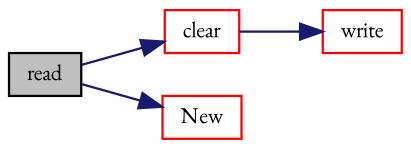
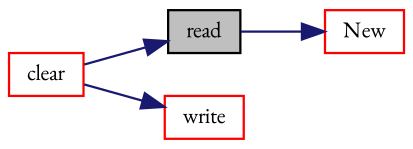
(112, 56) -> (115, 56)
